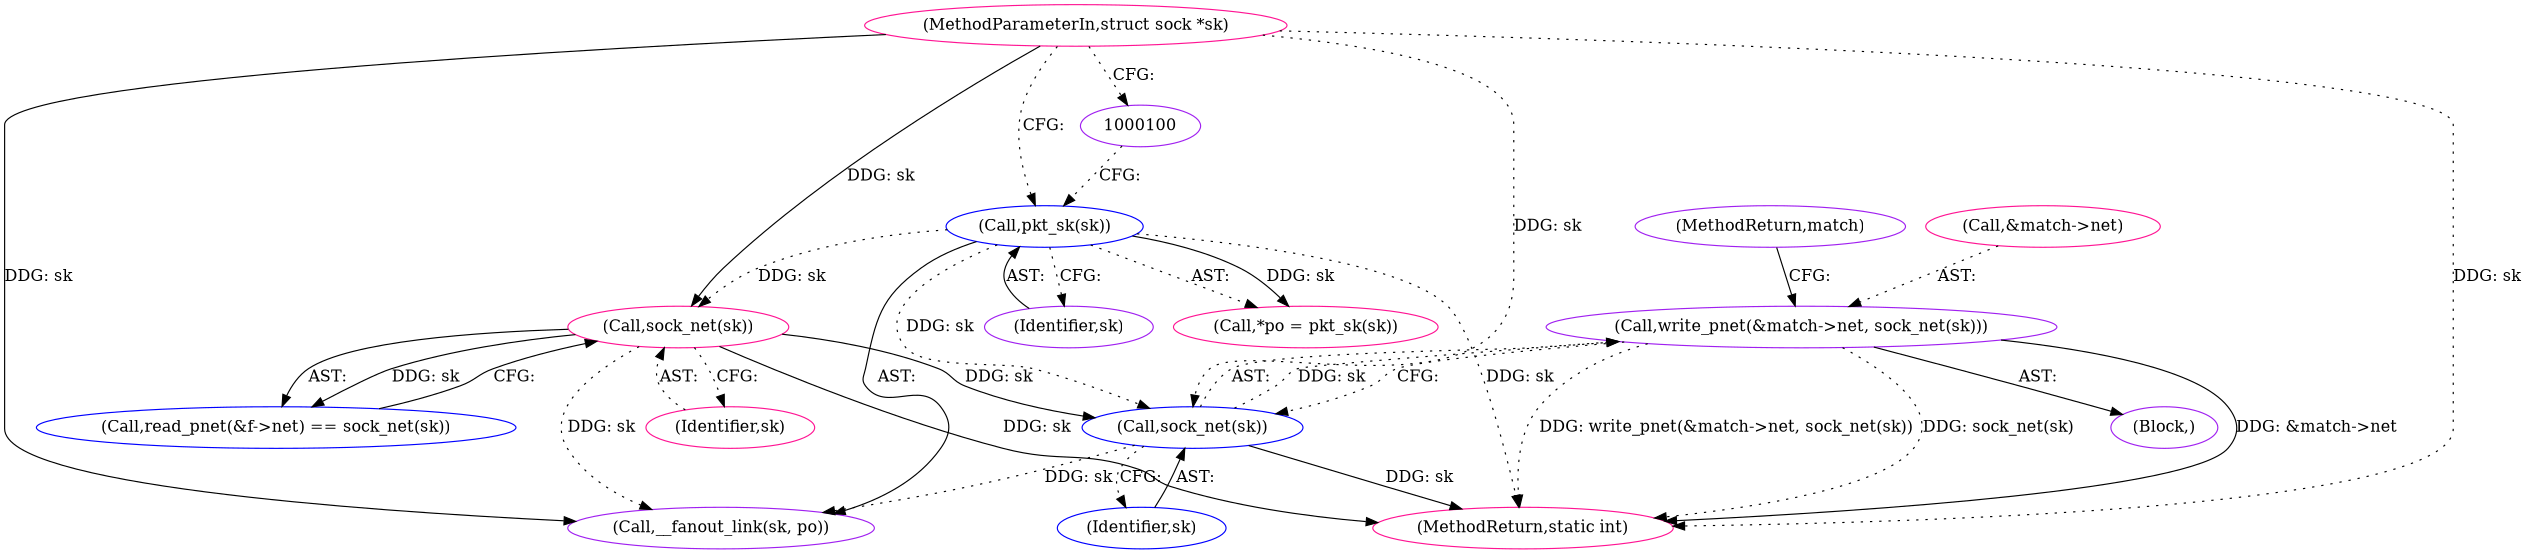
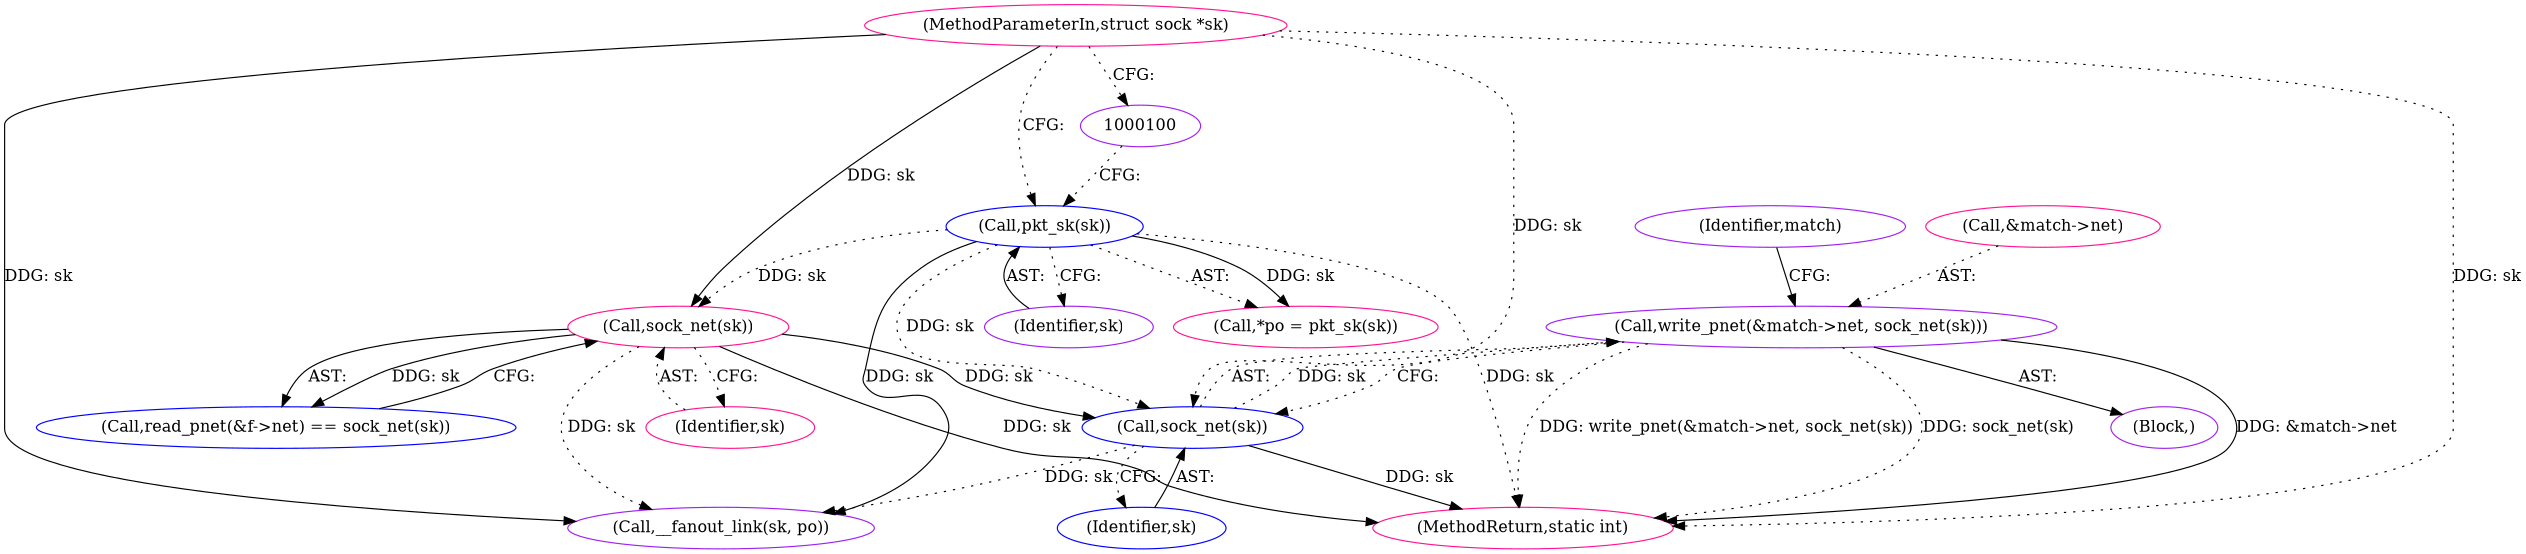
(1770, 226) -> (1770, 226)
(900, 377) -> (900, 377)
